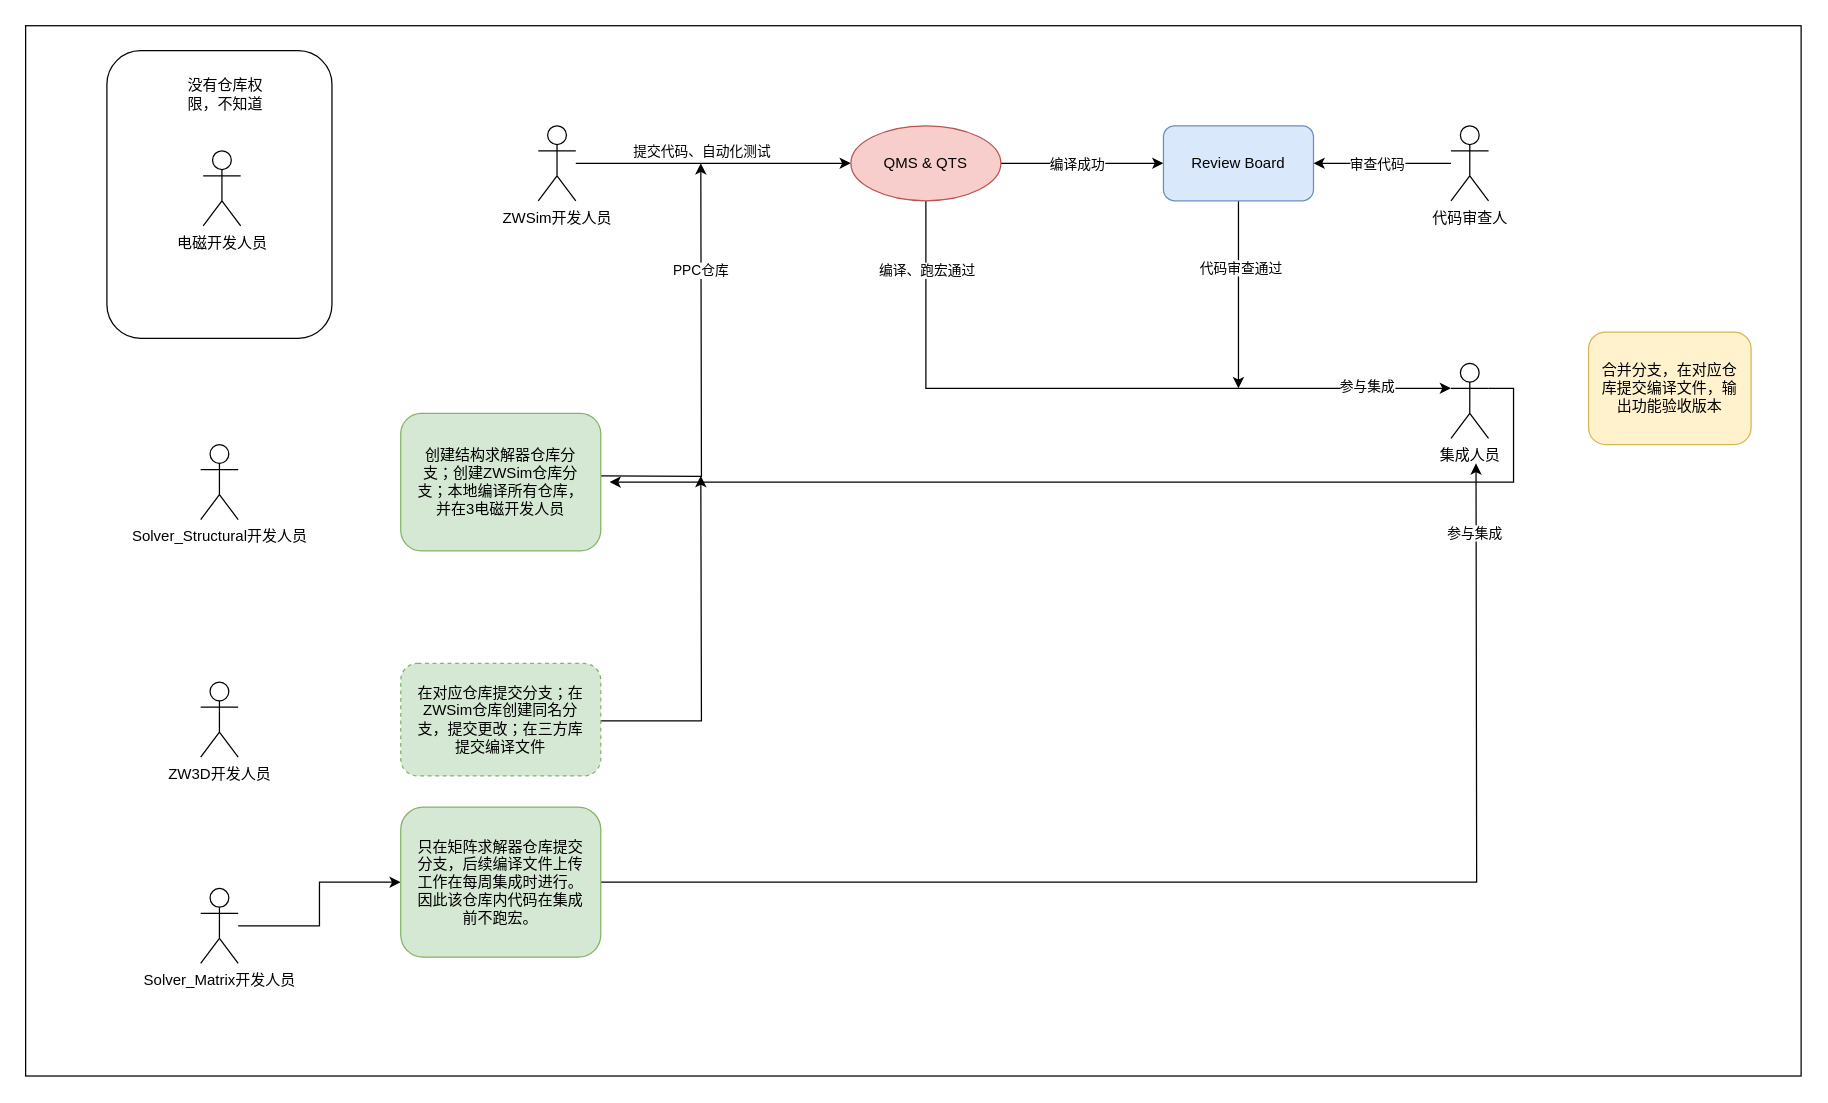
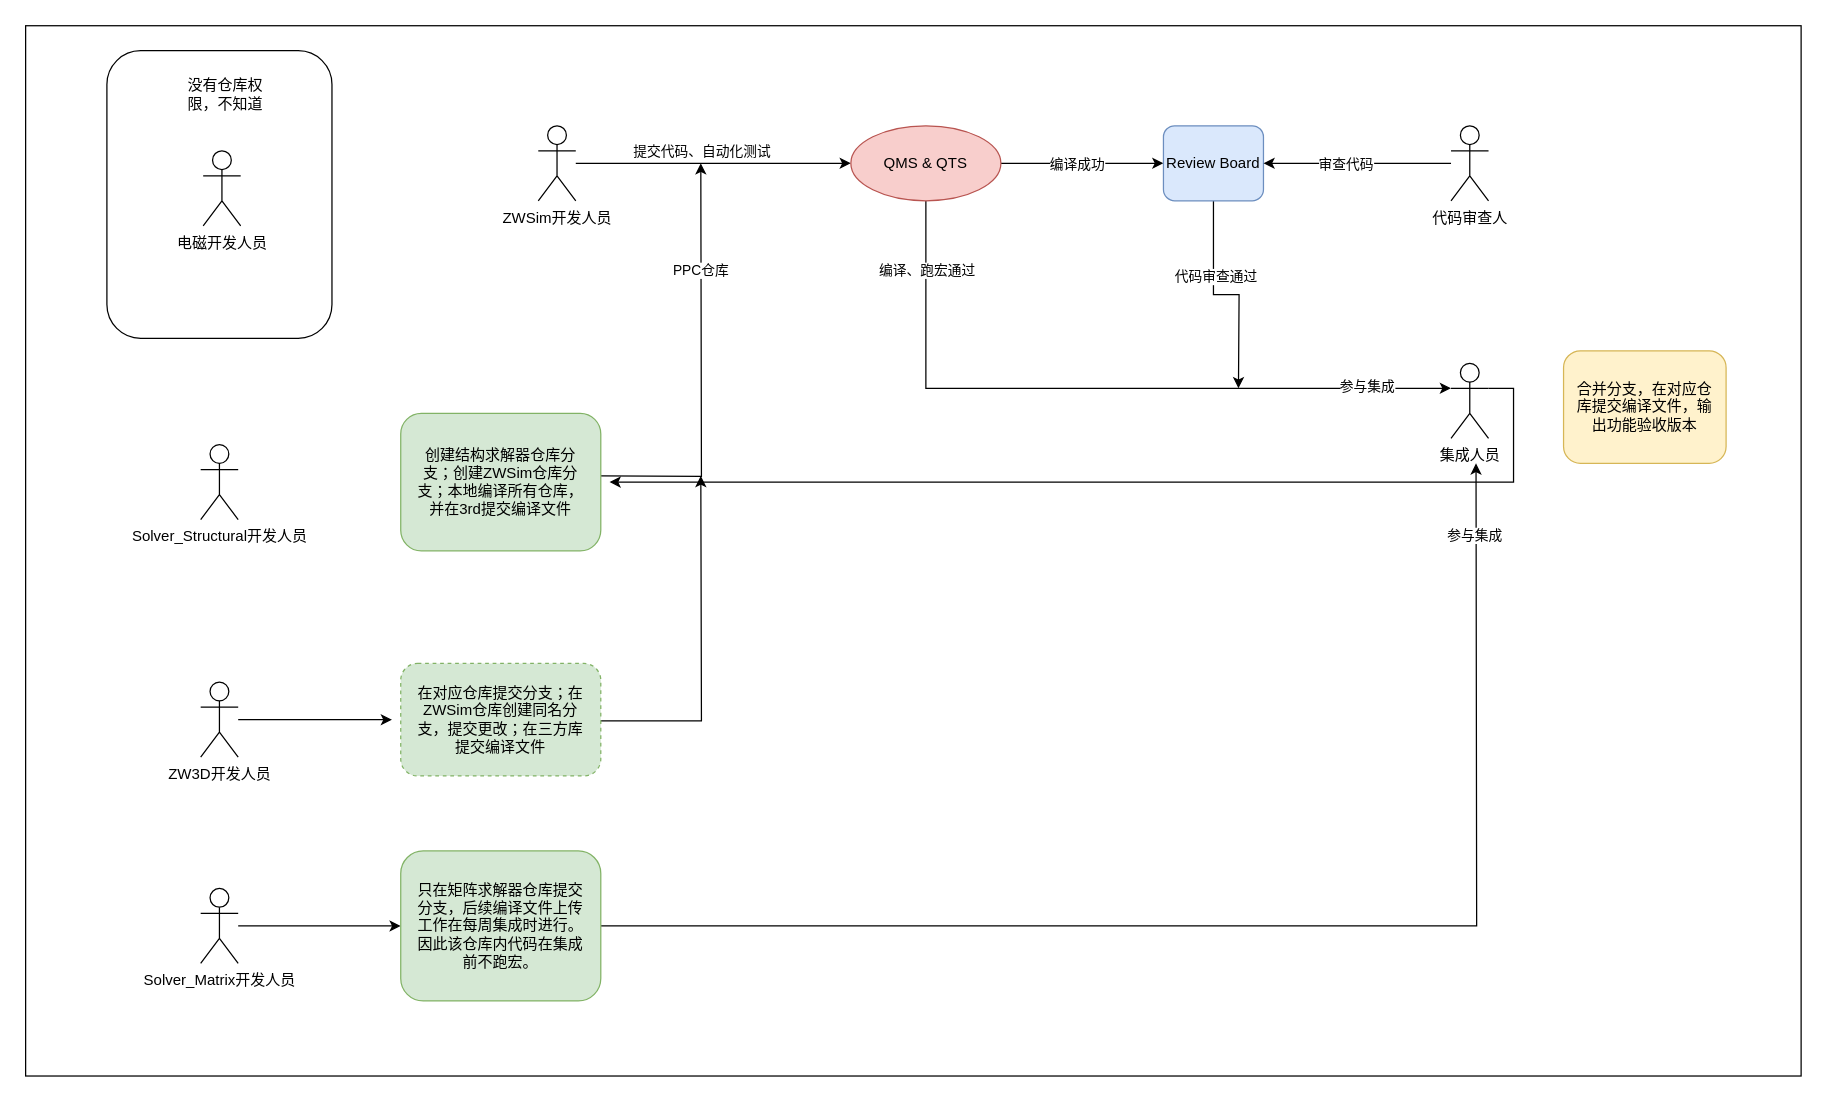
(1238, 163) -> (1213, 163)
(1669, 388) -> (1644, 407)
(501, 482) -> (501, 482)
none -> (311, 719)
(501, 882) -> (501, 926)
